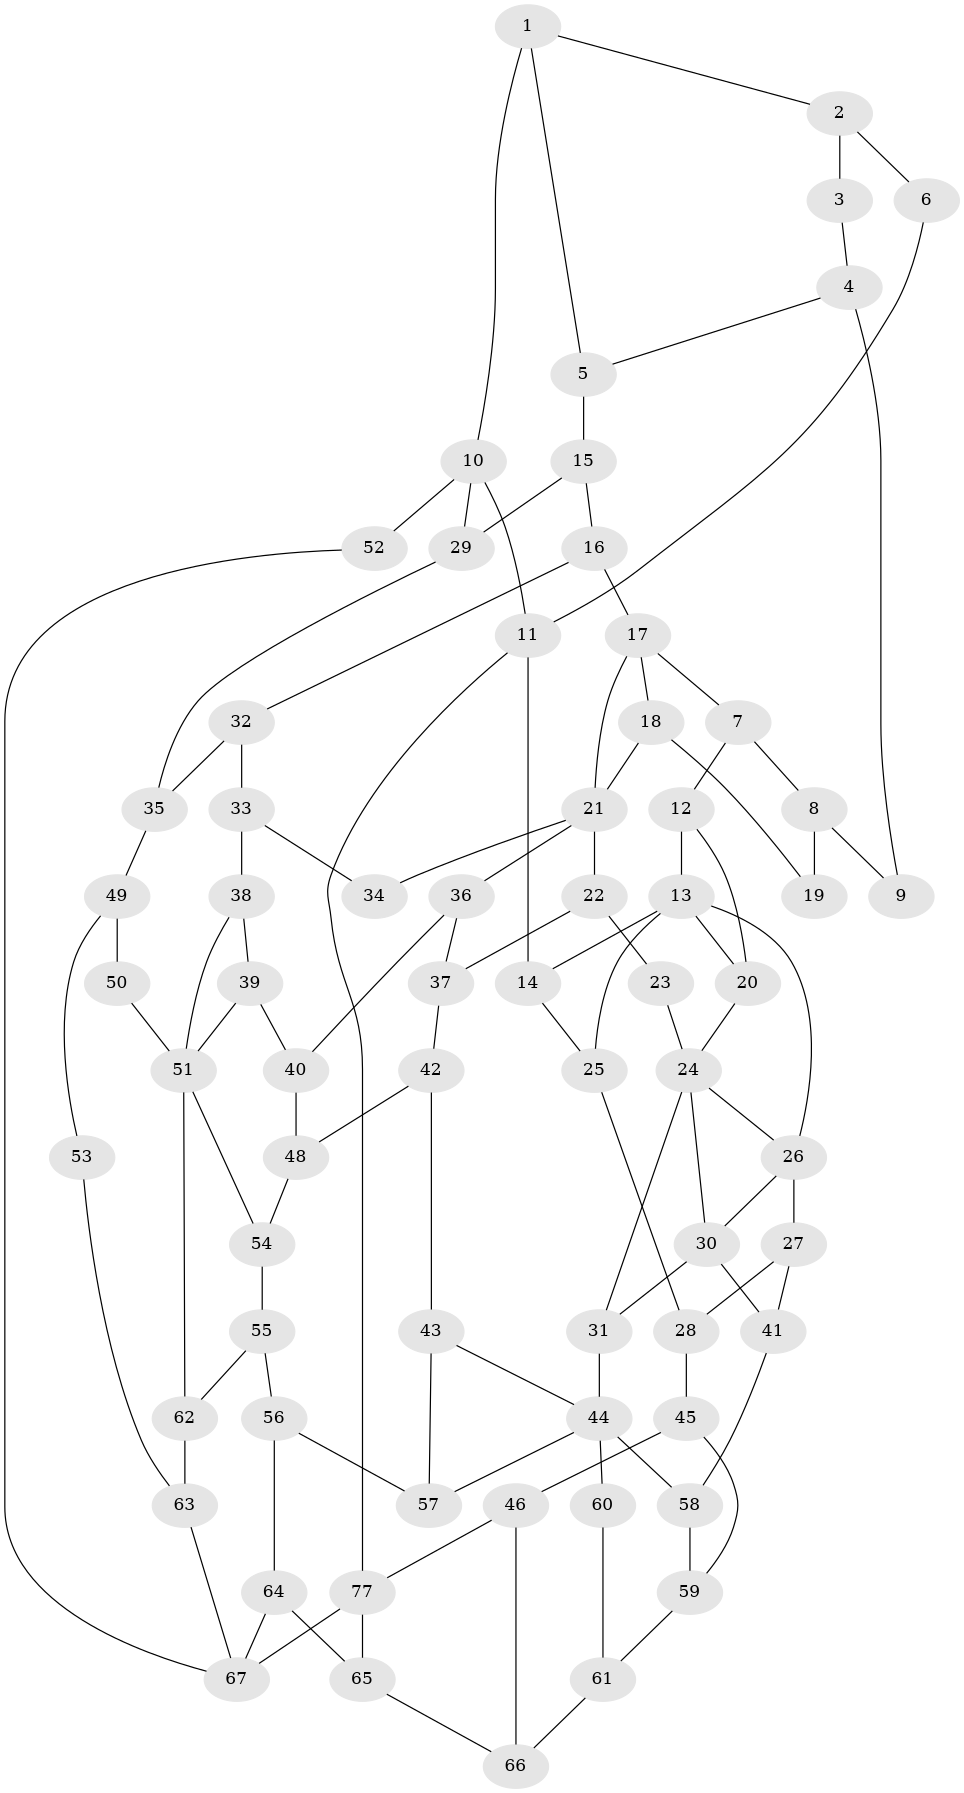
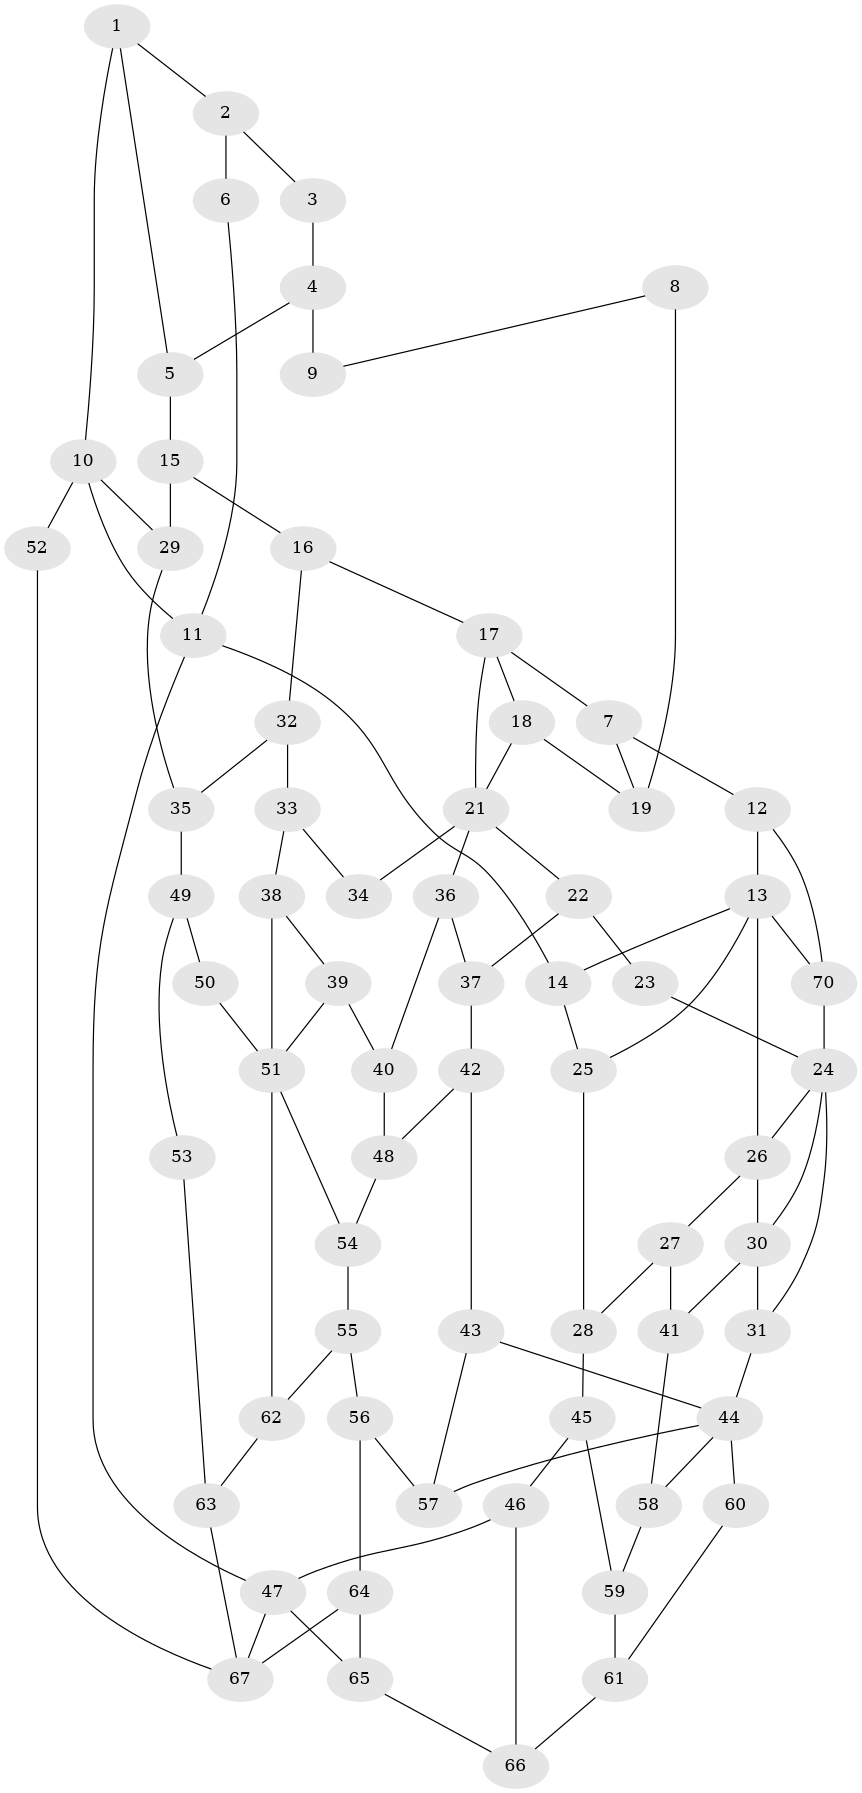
(776, 766) -> (625, 766)
(748, 984) -> (824, 984)
(362, 1593) -> (273, 1593)
